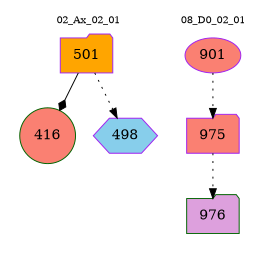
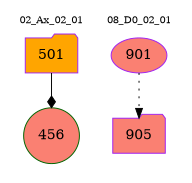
(48, 136) -> (52, 136)
(125, 136) -> none
(213, 136) -> (139, 136)
(213, 216) -> none
